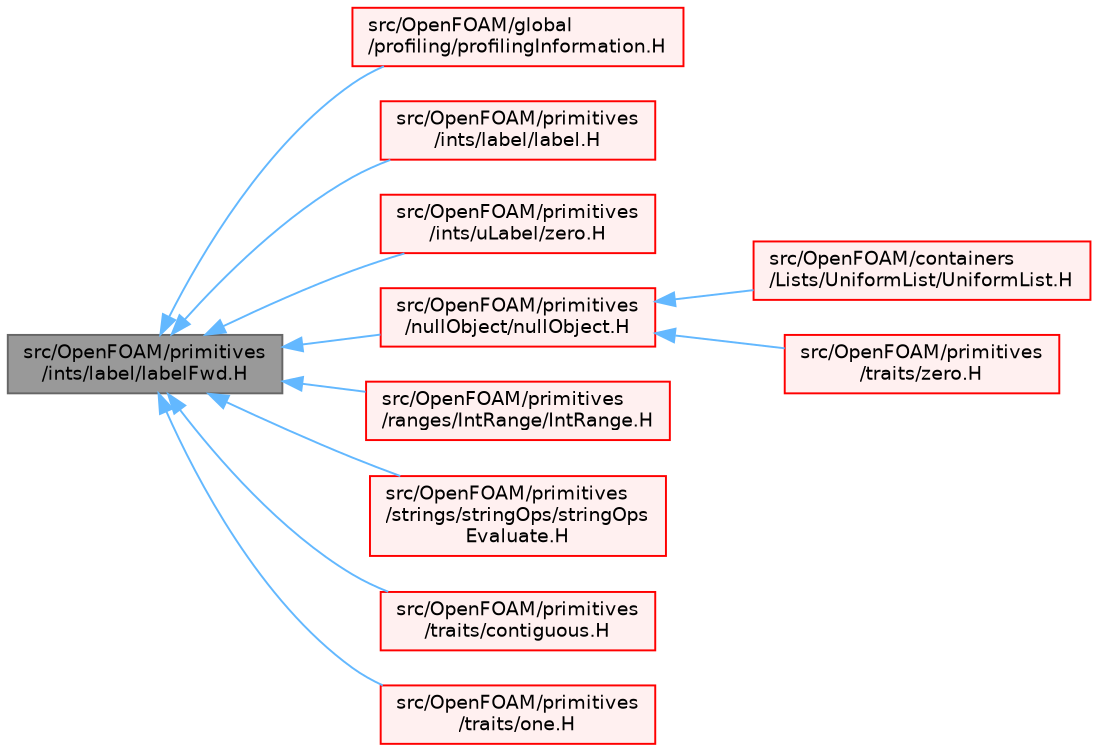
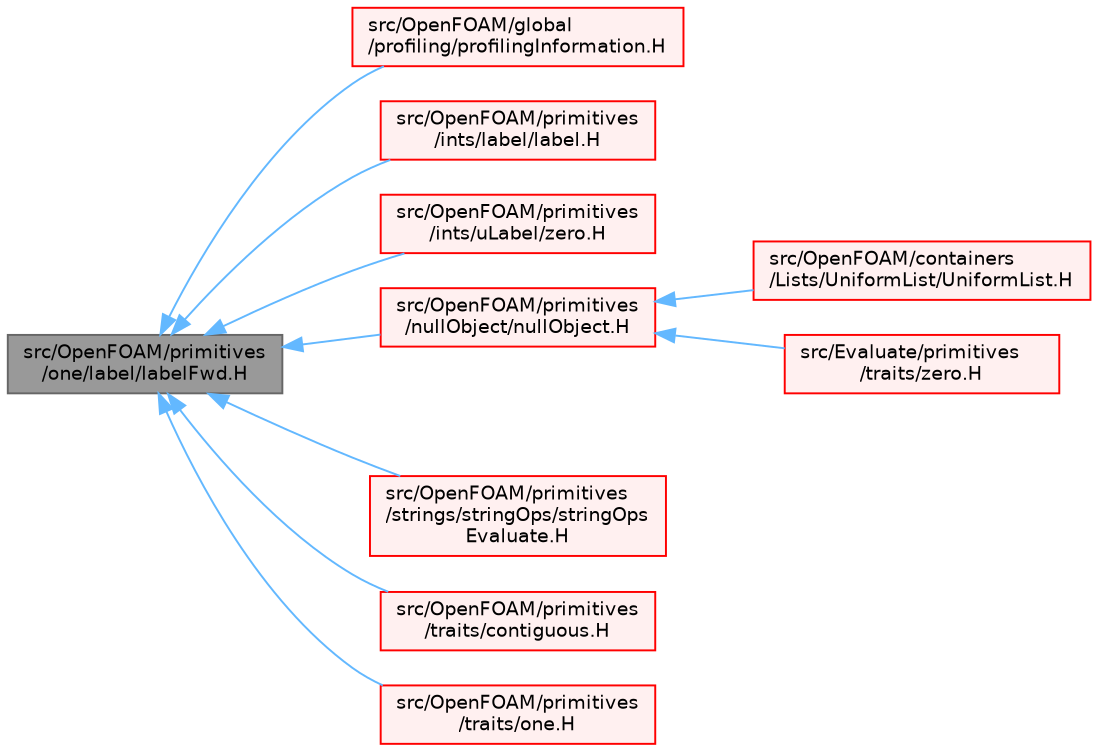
(145, 364) -> (145, 364)
(922, 364) -> (922, 364)
(518, 411) -> none
